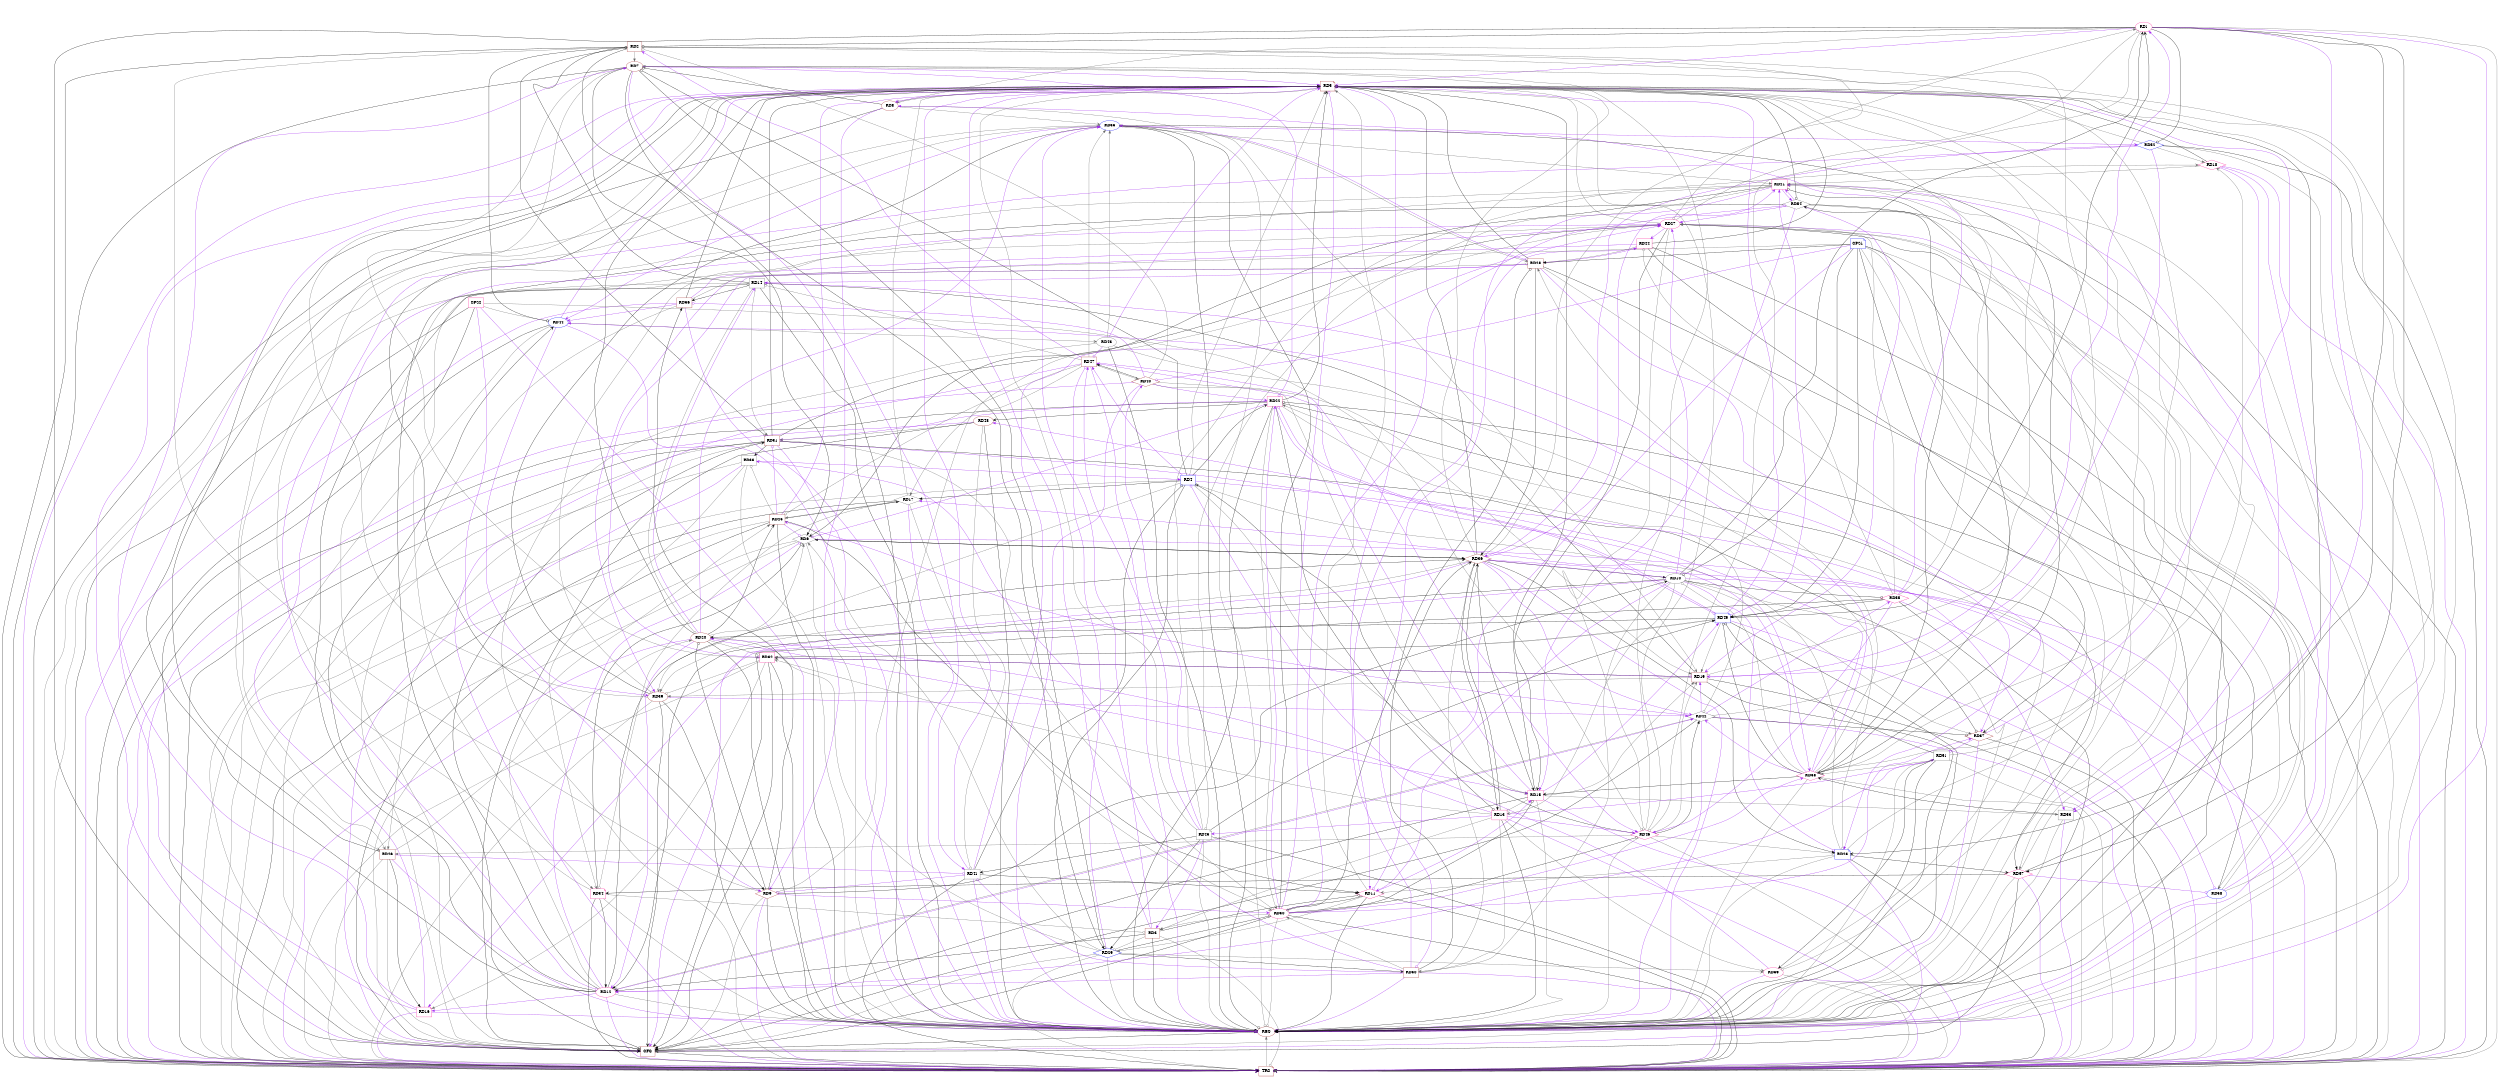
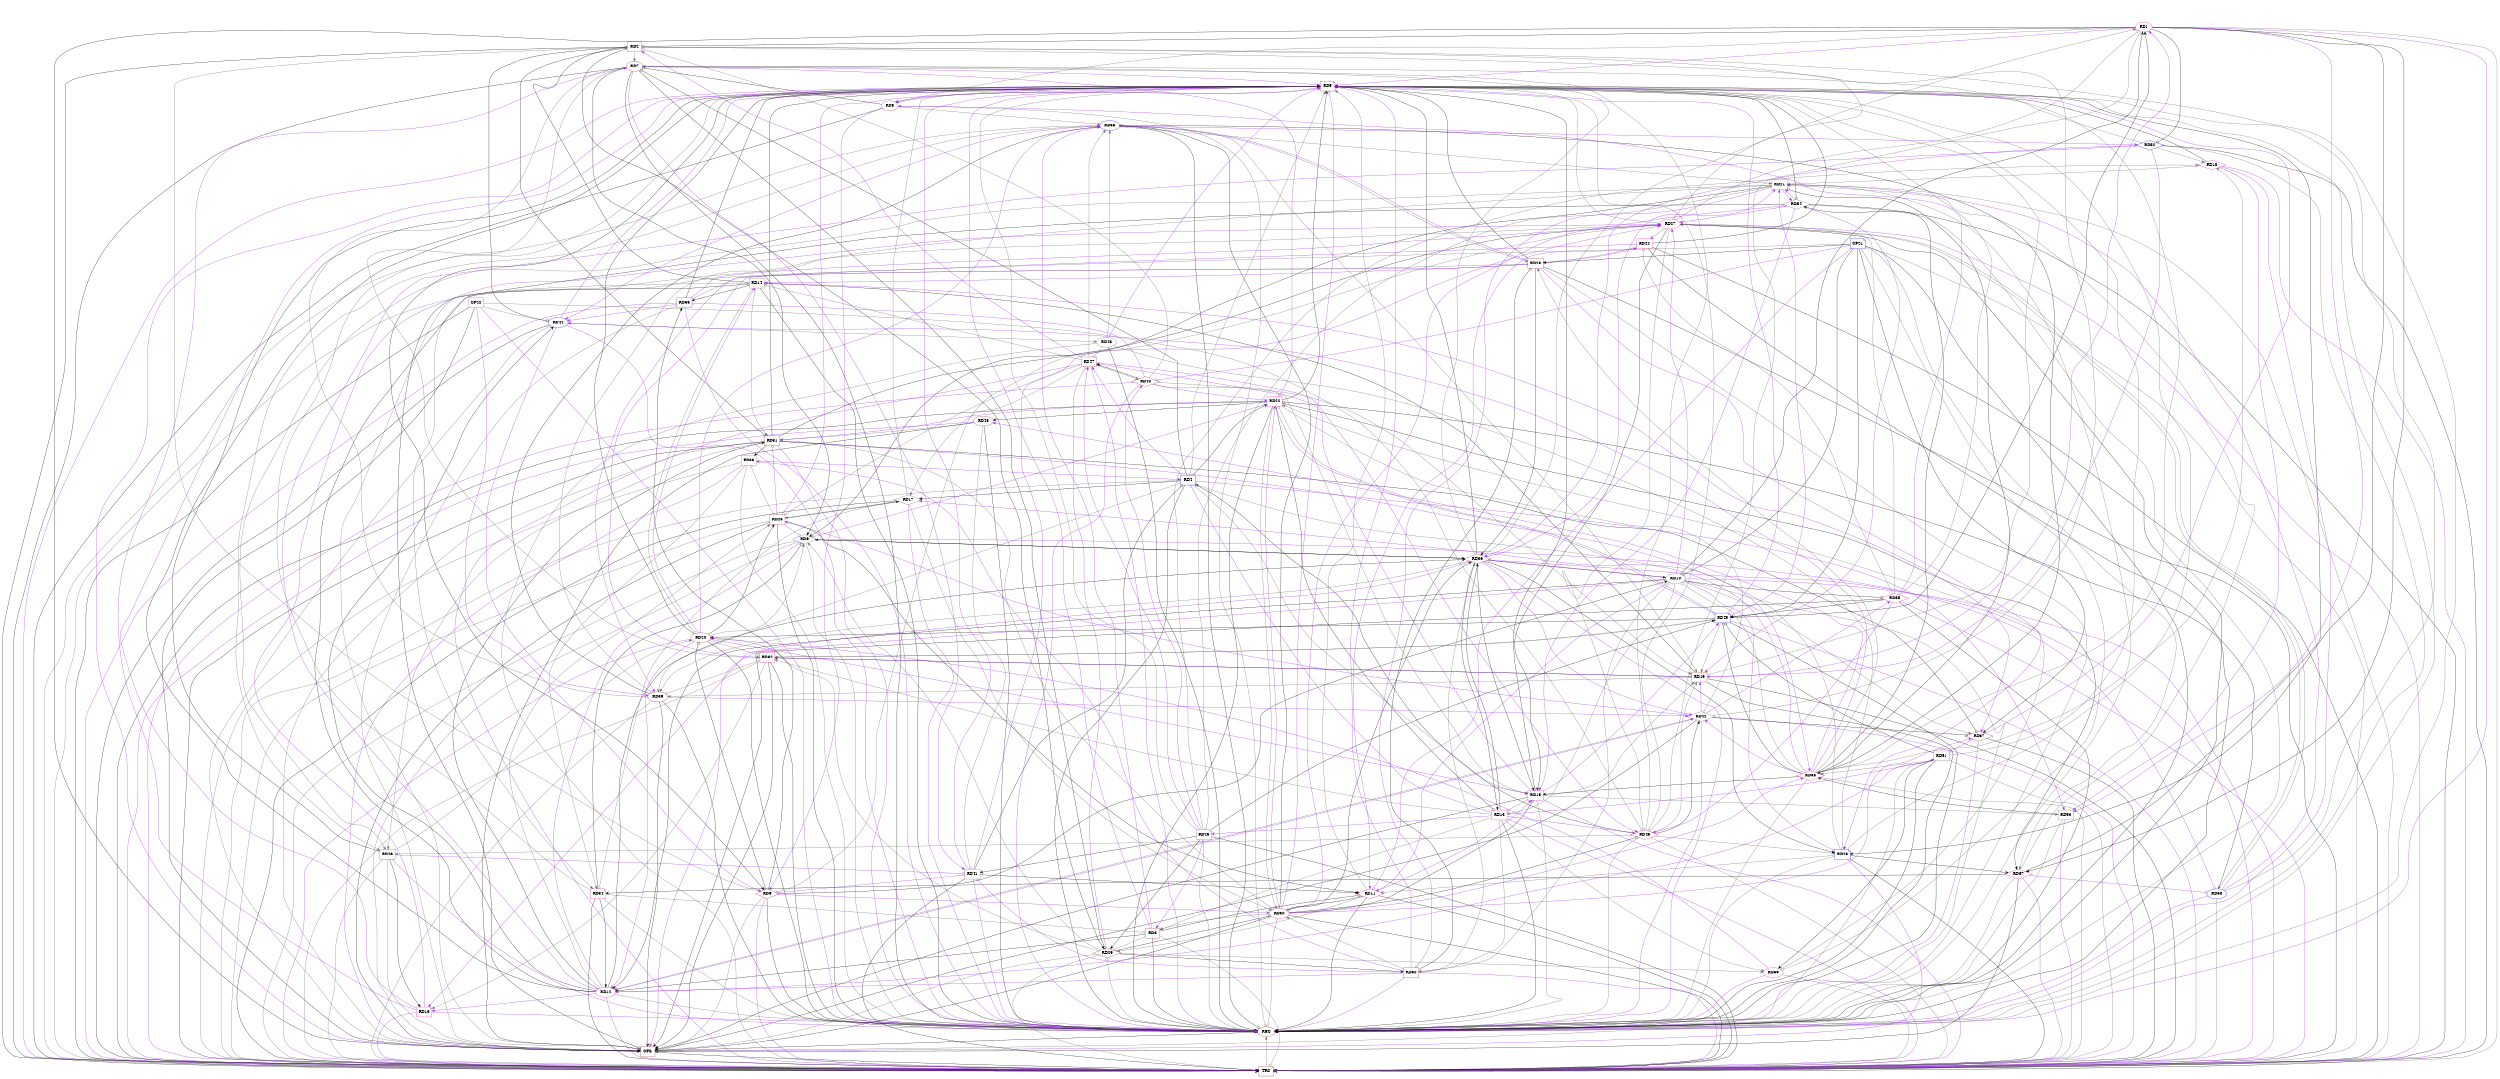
(1583, 546) -> (1583, 546)
(1107, 953) -> (1107, 953)
